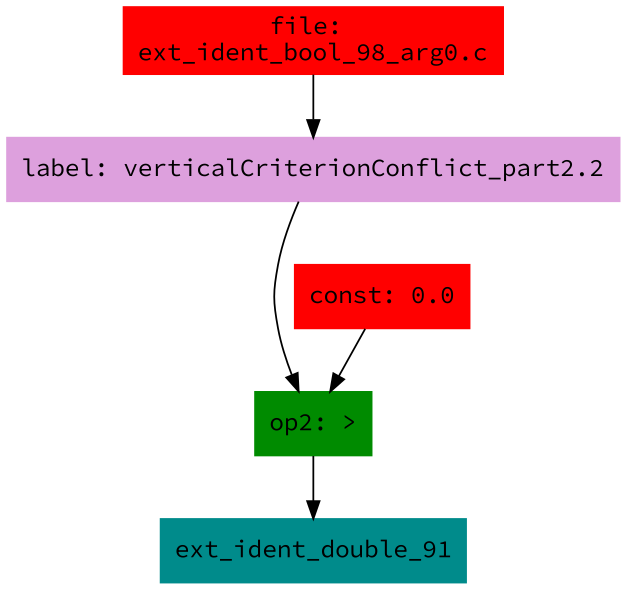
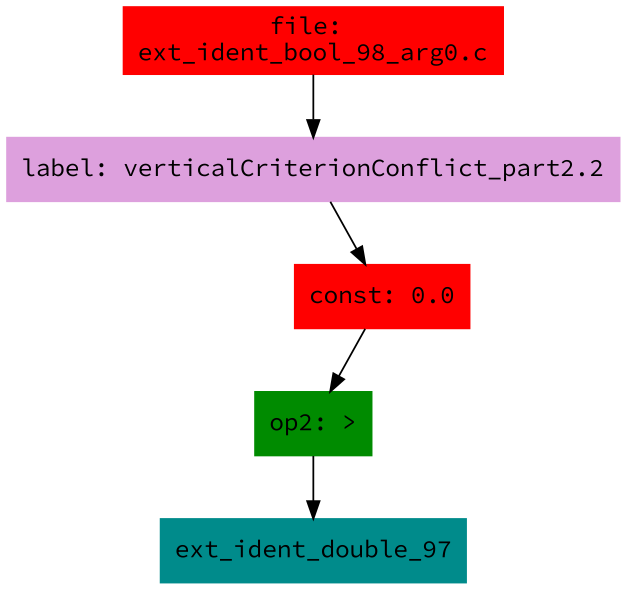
(275, 288) -> (343, 225)
(313, 551) -> (313, 551)
